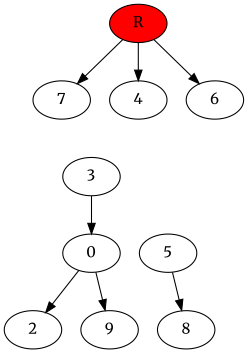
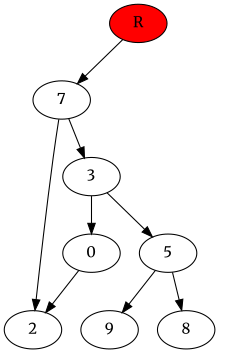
(138, 100) -> none
(215, 100) -> none
none -> (75, 133)
none -> (47, 209)
none -> (126, 211)
(99, 286) -> (142, 287)
